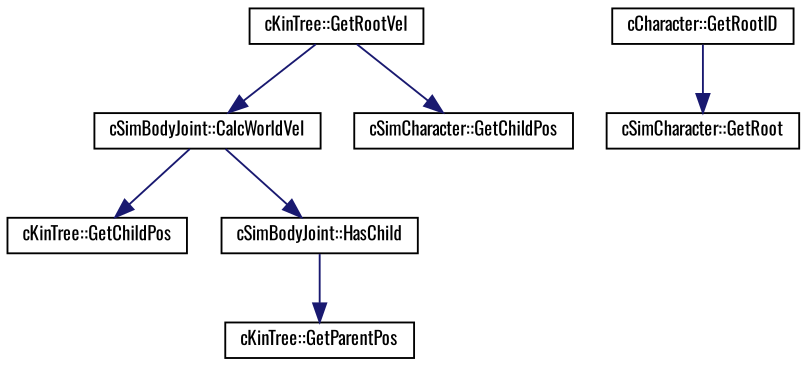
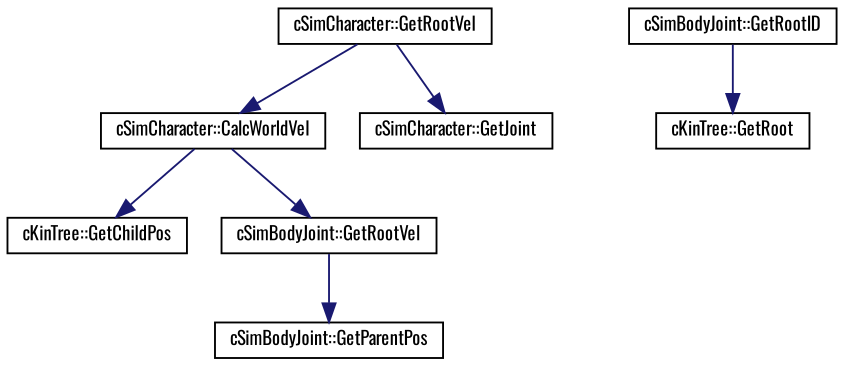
(336, 26) -> (385, 26)
(703, 26) -> (733, 26)
(208, 131) -> (213, 131)
(464, 131) -> (456, 131)
(703, 131) -> (733, 131)
(320, 236) -> (329, 236)
(320, 340) -> (329, 340)
